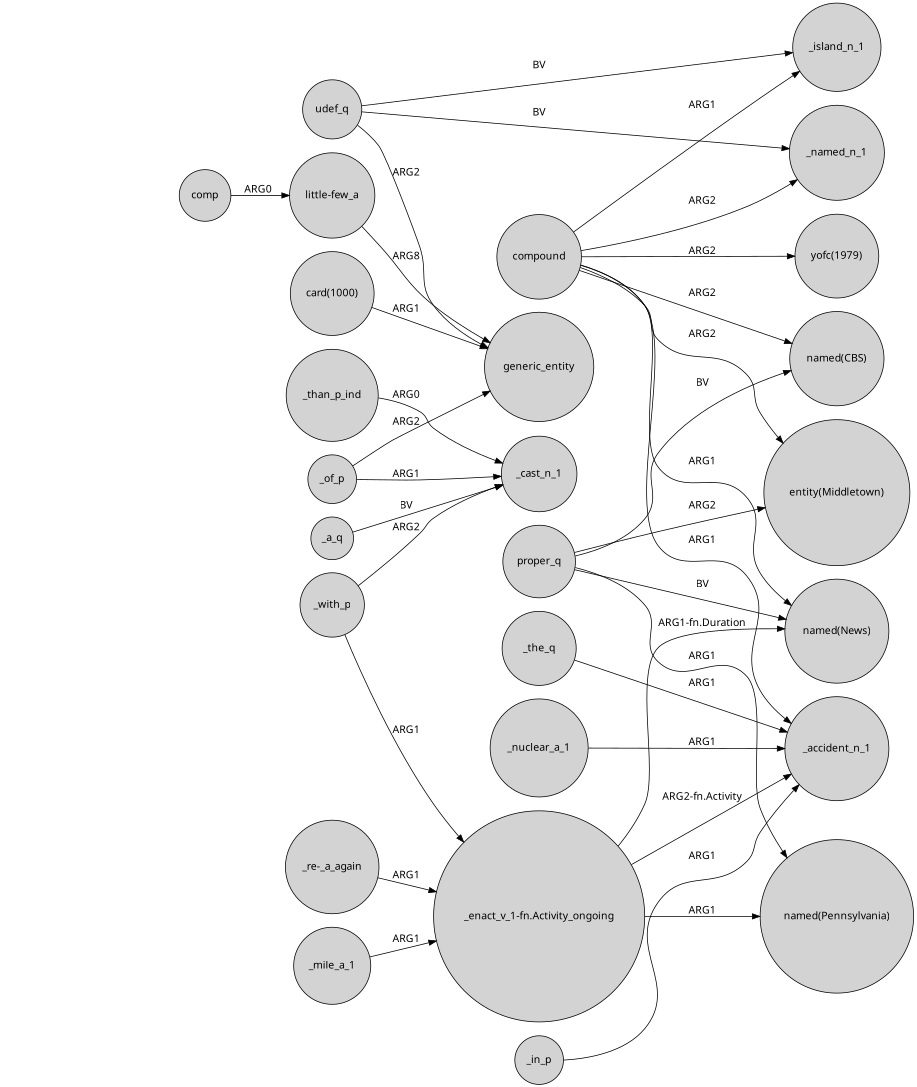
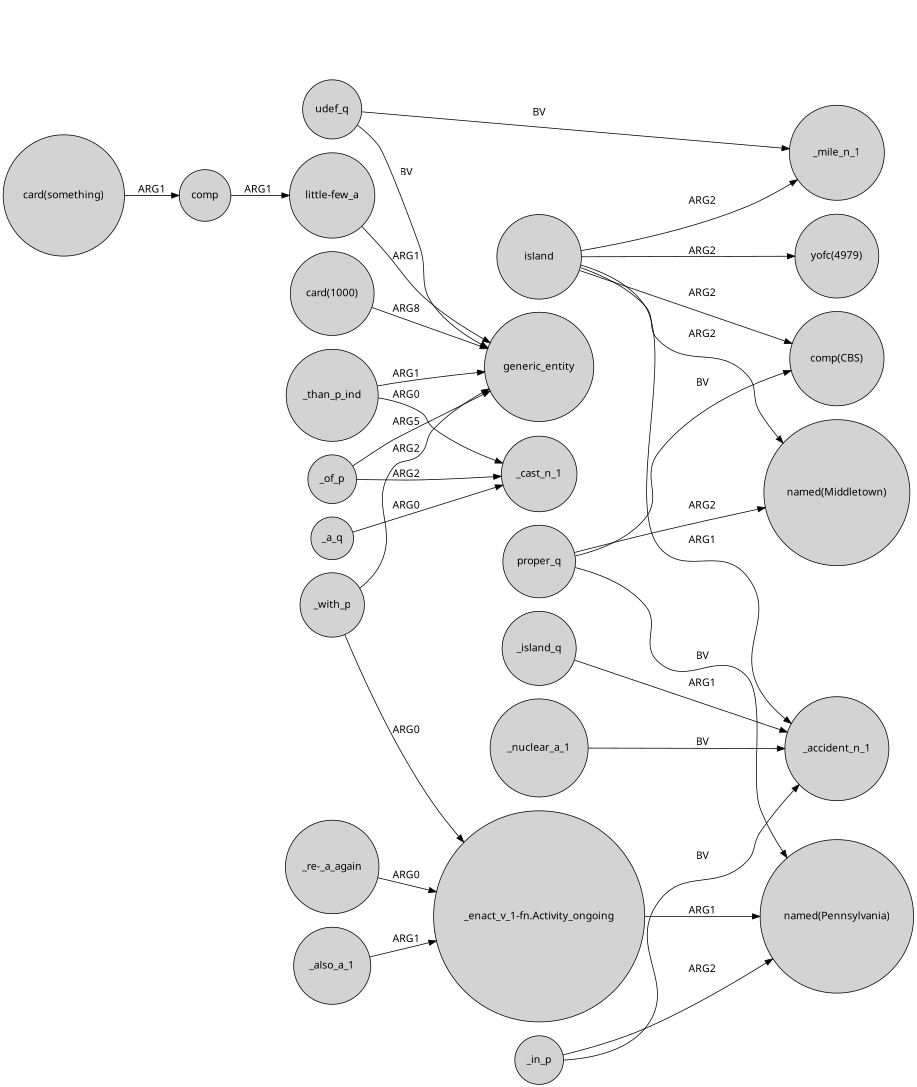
(837, 47) -> none
(837, 153) -> (837, 153)
(406, 173) -> (406, 173)
(258, 190) -> (258, 190)
none -> (64, 195)
(406, 256) -> (406, 256)
(837, 256) -> (837, 256)
(539, 257) -> (539, 257)
(406, 309) -> (406, 309)
(837, 359) -> (837, 359)
none -> (427, 378)
(406, 422) -> (406, 422)
(406, 474) -> (406, 474)
(837, 493) -> (837, 493)
(406, 506) -> (406, 506)
(423, 530) -> (390, 472)
(837, 631) -> none
(539, 648) -> (539, 648)
(702, 656) -> (702, 656)
(406, 730) -> (406, 730)
(702, 742) -> (702, 742)
(708, 821) -> none
(702, 856) -> (702, 856)
(406, 876) -> (406, 876)
(332, 966) -> (332, 966)
none -> (668, 1018)
